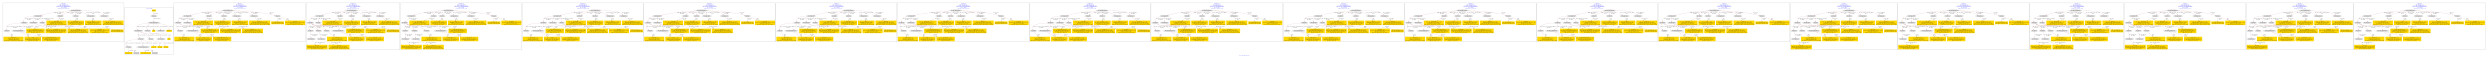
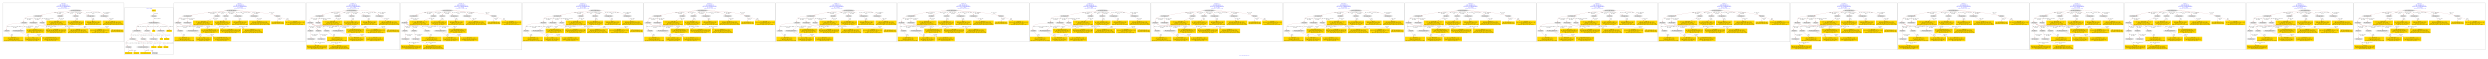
none -> (167, 39)
(136, 53) -> (136, 53)
